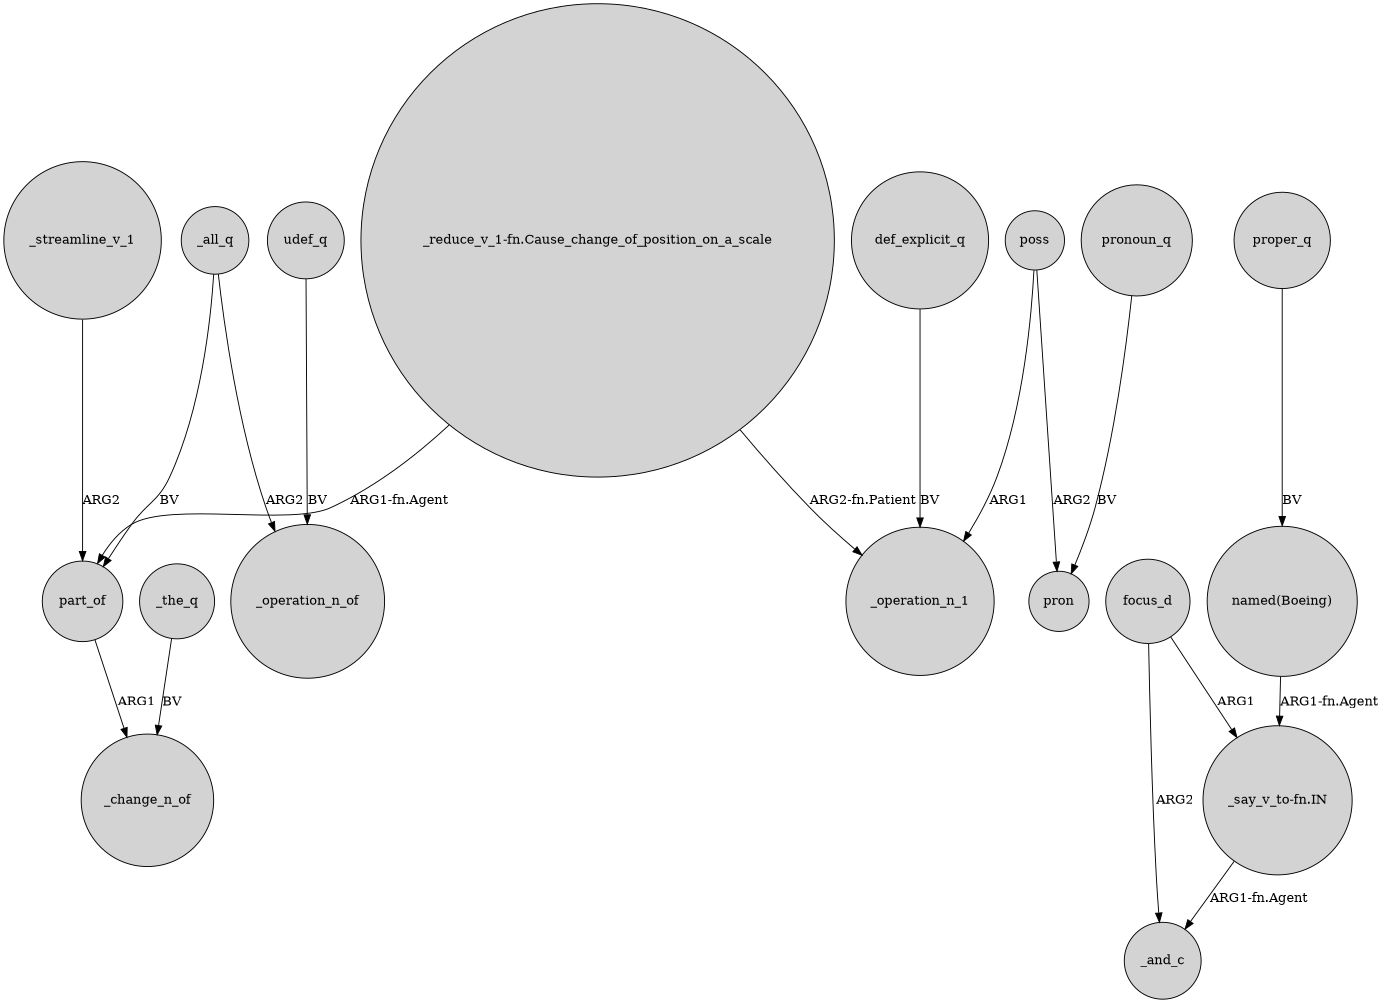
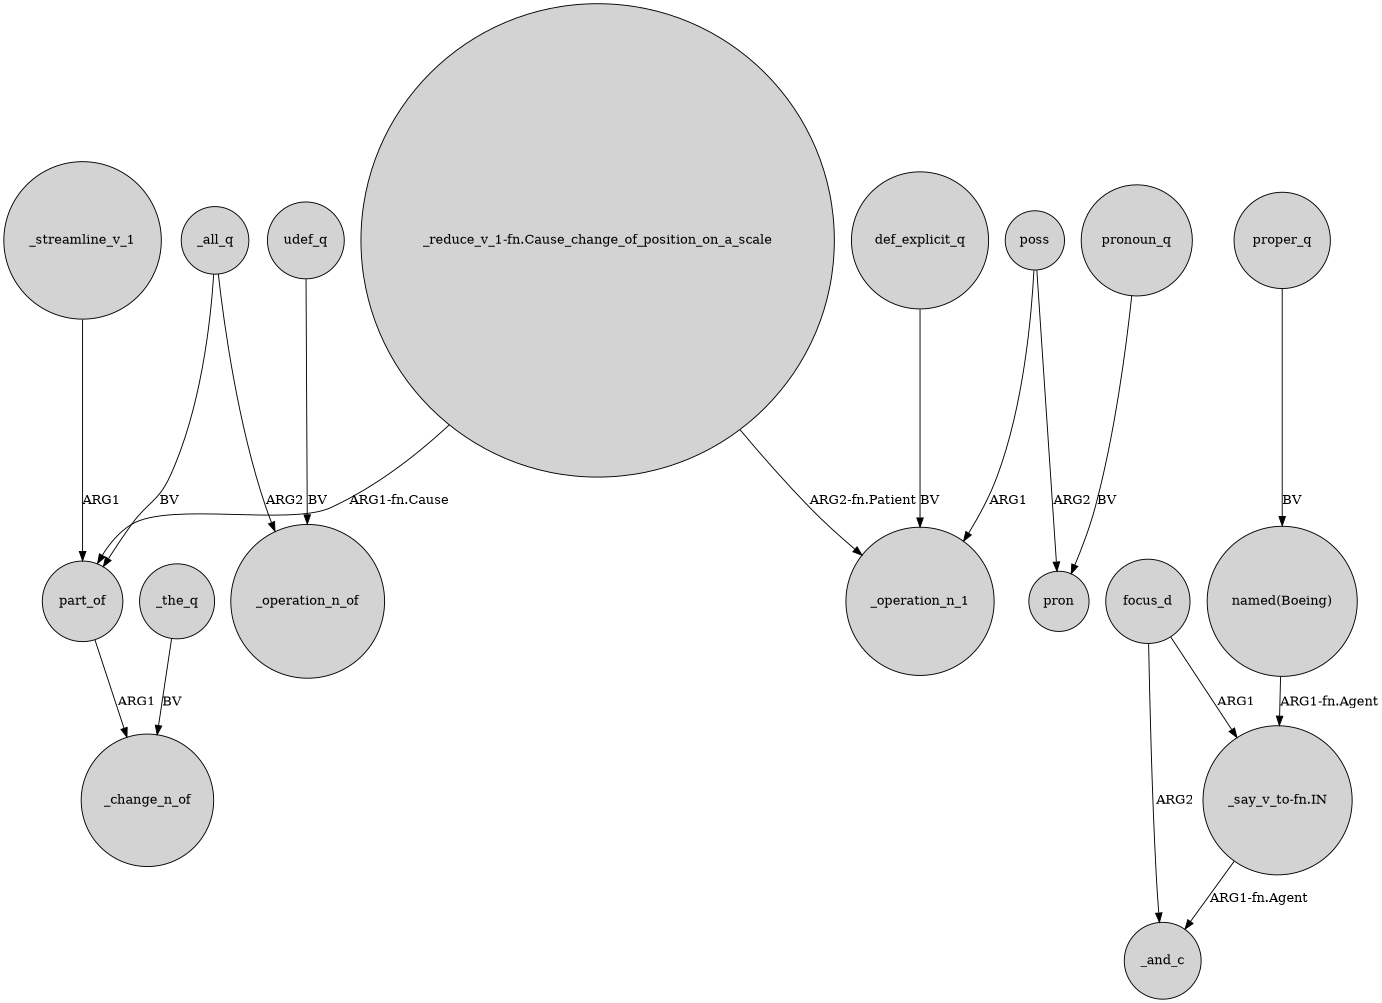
(102, 501) -> (102, 501)
(399, 501) -> (399, 501)
